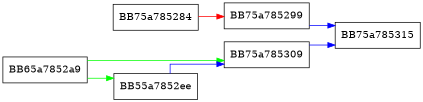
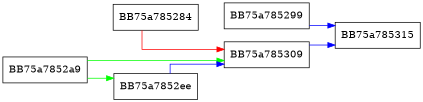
(208, 17) -> (170, 49)
(45, 70) -> (45, 70)
(156, 86) -> (156, 86)
